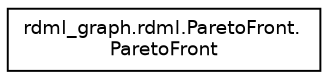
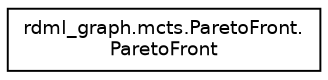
(164, 40) -> (164, 40)
